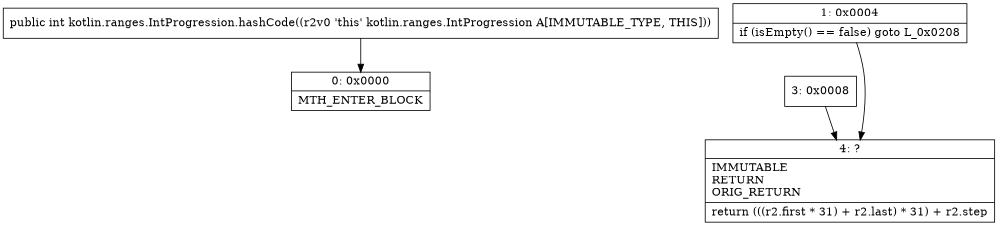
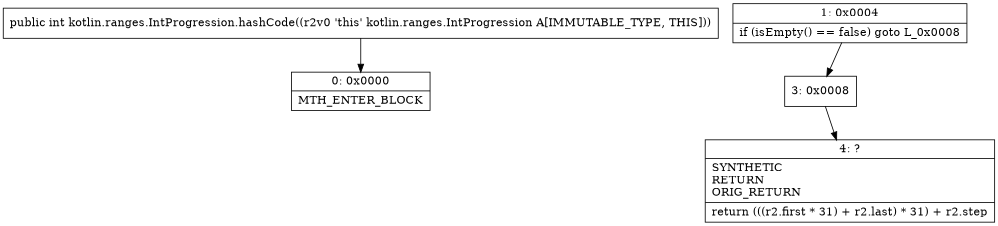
(850, 33) -> (850, 33)
(865, 87) -> (836, 56)
(750, 168) -> (748, 168)
